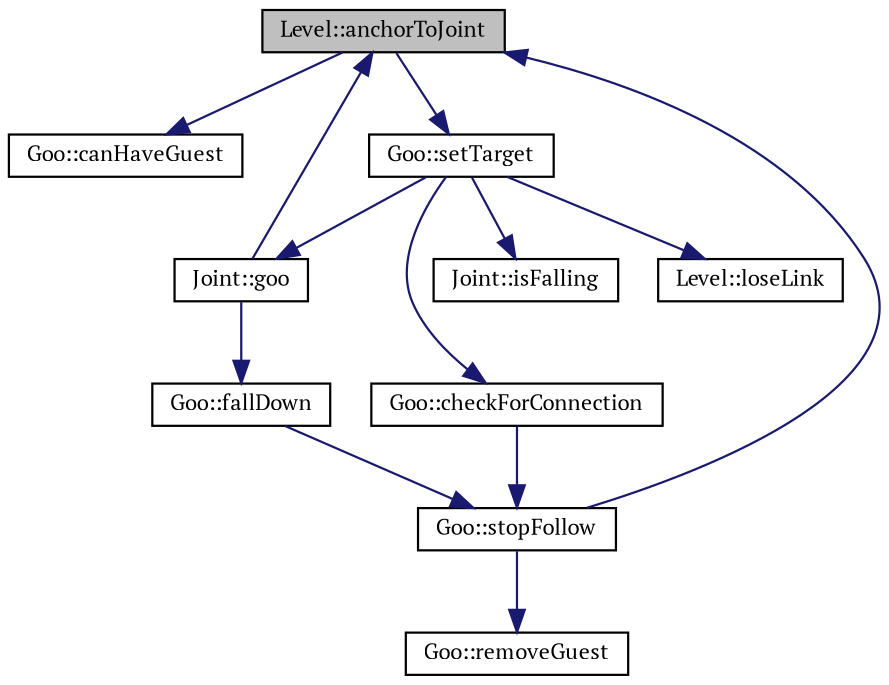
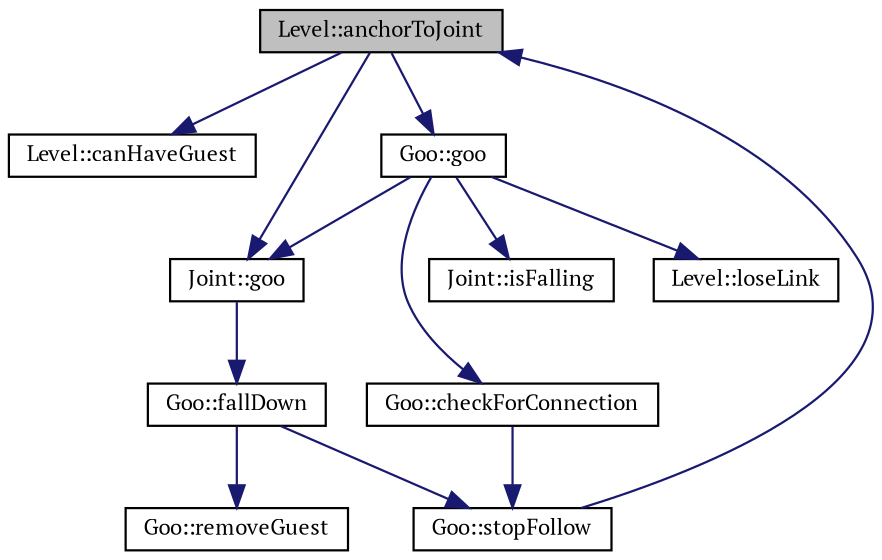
(126, 156) -> (132, 156)
(461, 156) -> (444, 156)
(307, 165) -> (315, 146)
(517, 580) -> (237, 456)
